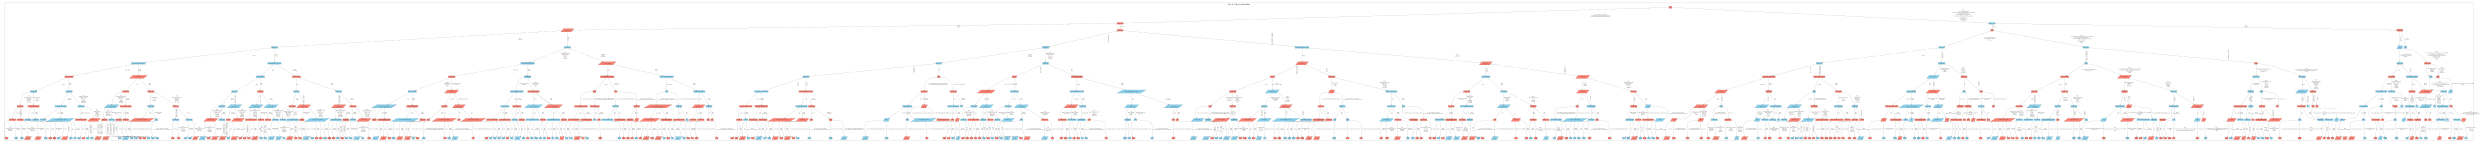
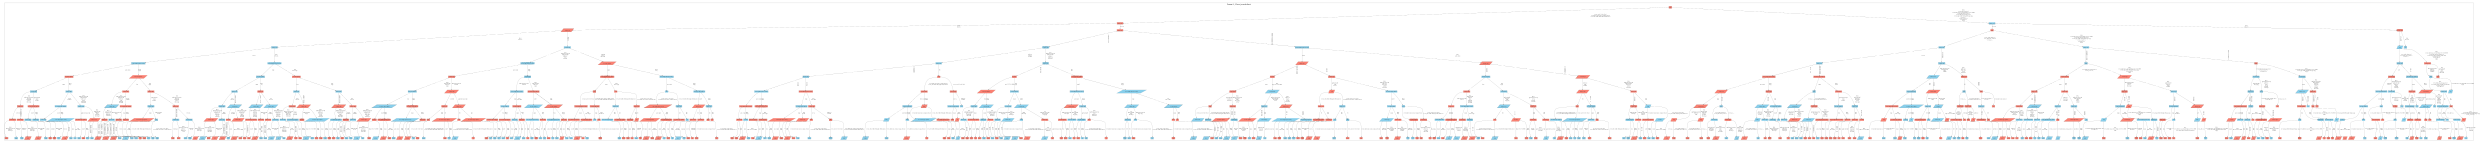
(1239, 4) -> (1239, 4)
none -> (114, 138)
(536, 138) -> (536, 138)
